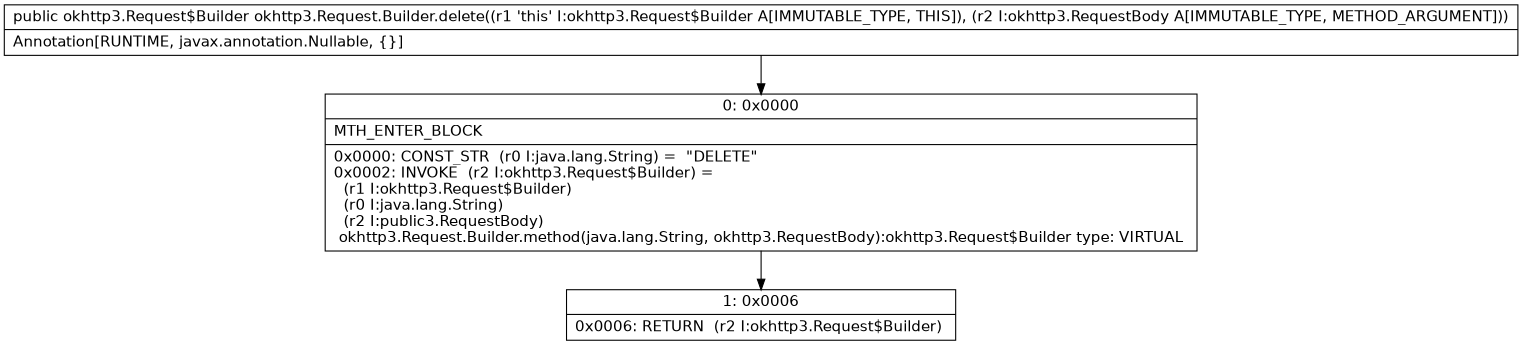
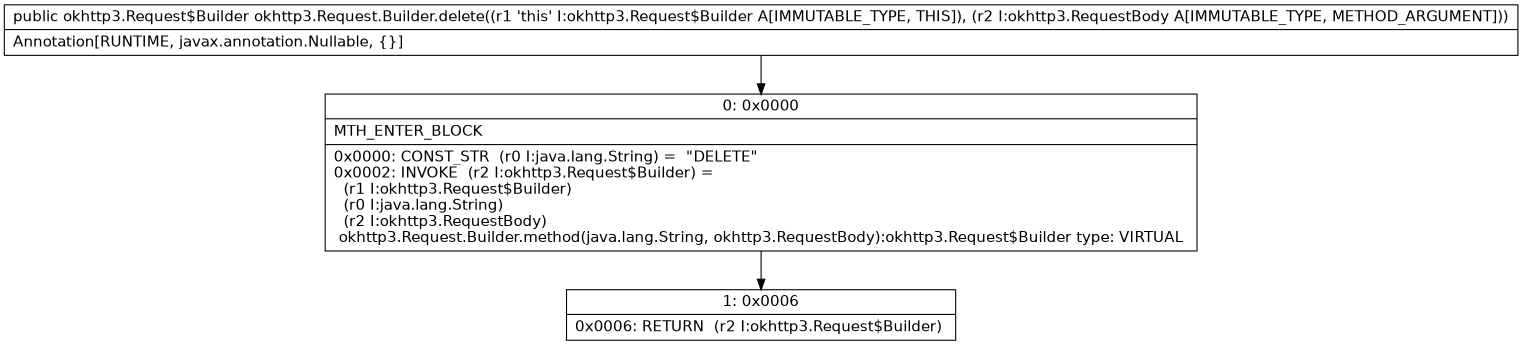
(439, 221) -> (441, 221)
